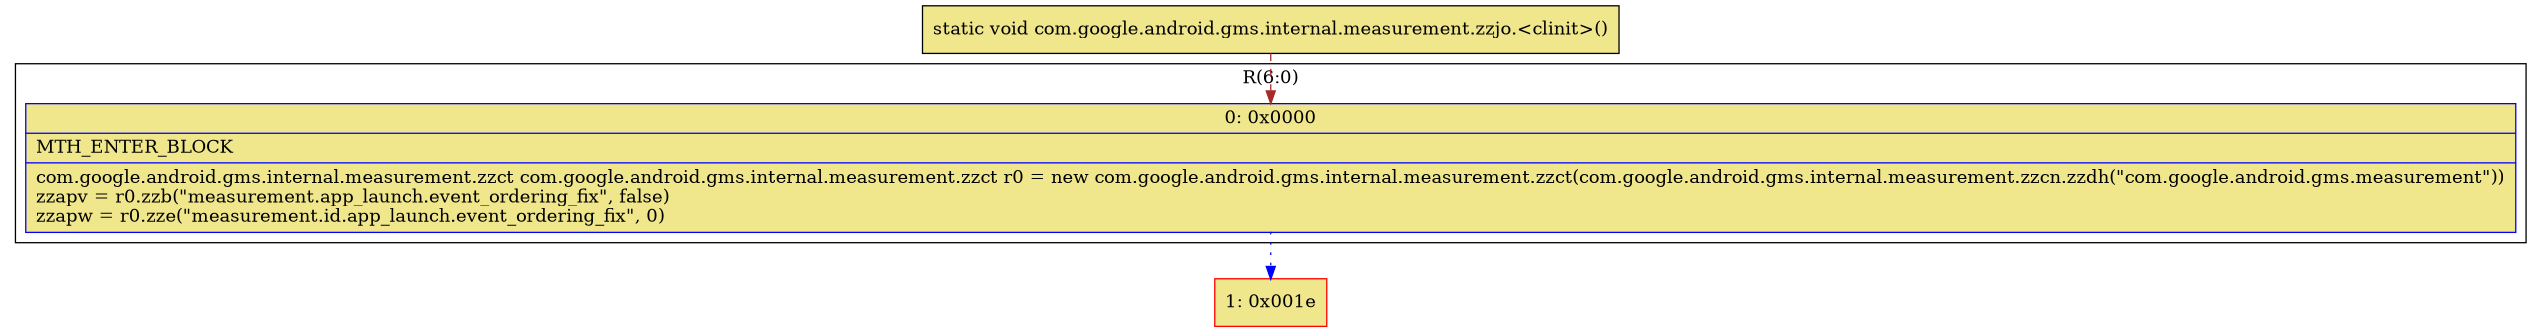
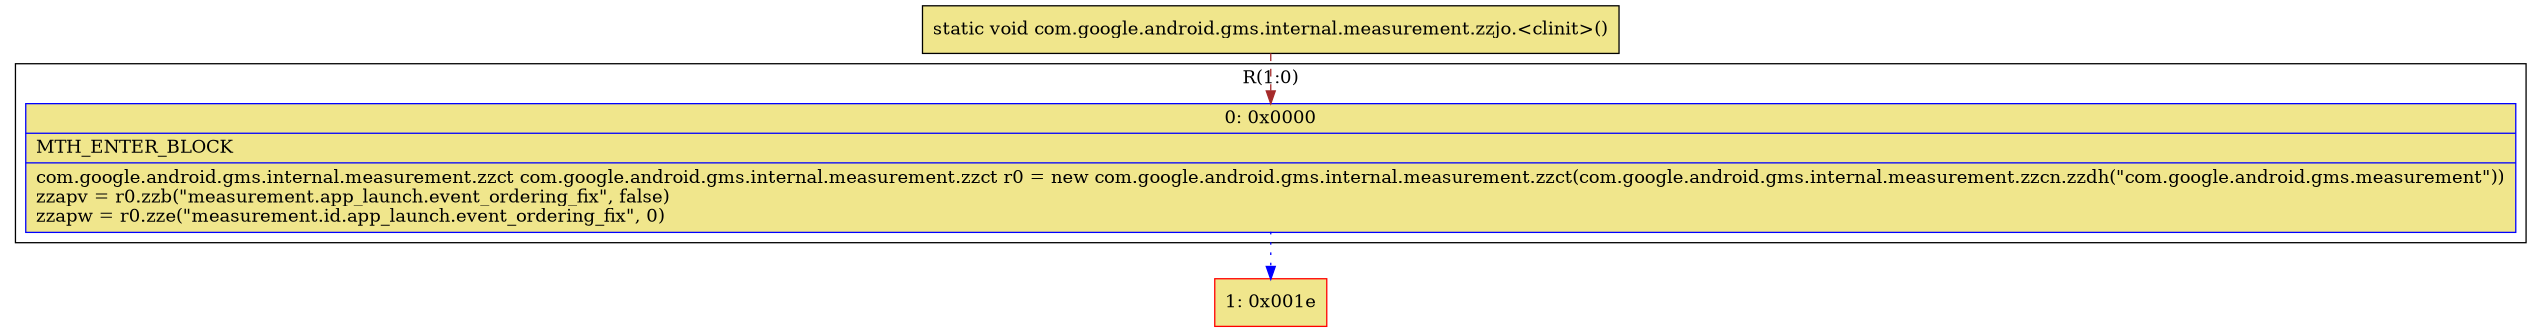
(1271, 79) -> (1271, 79)
